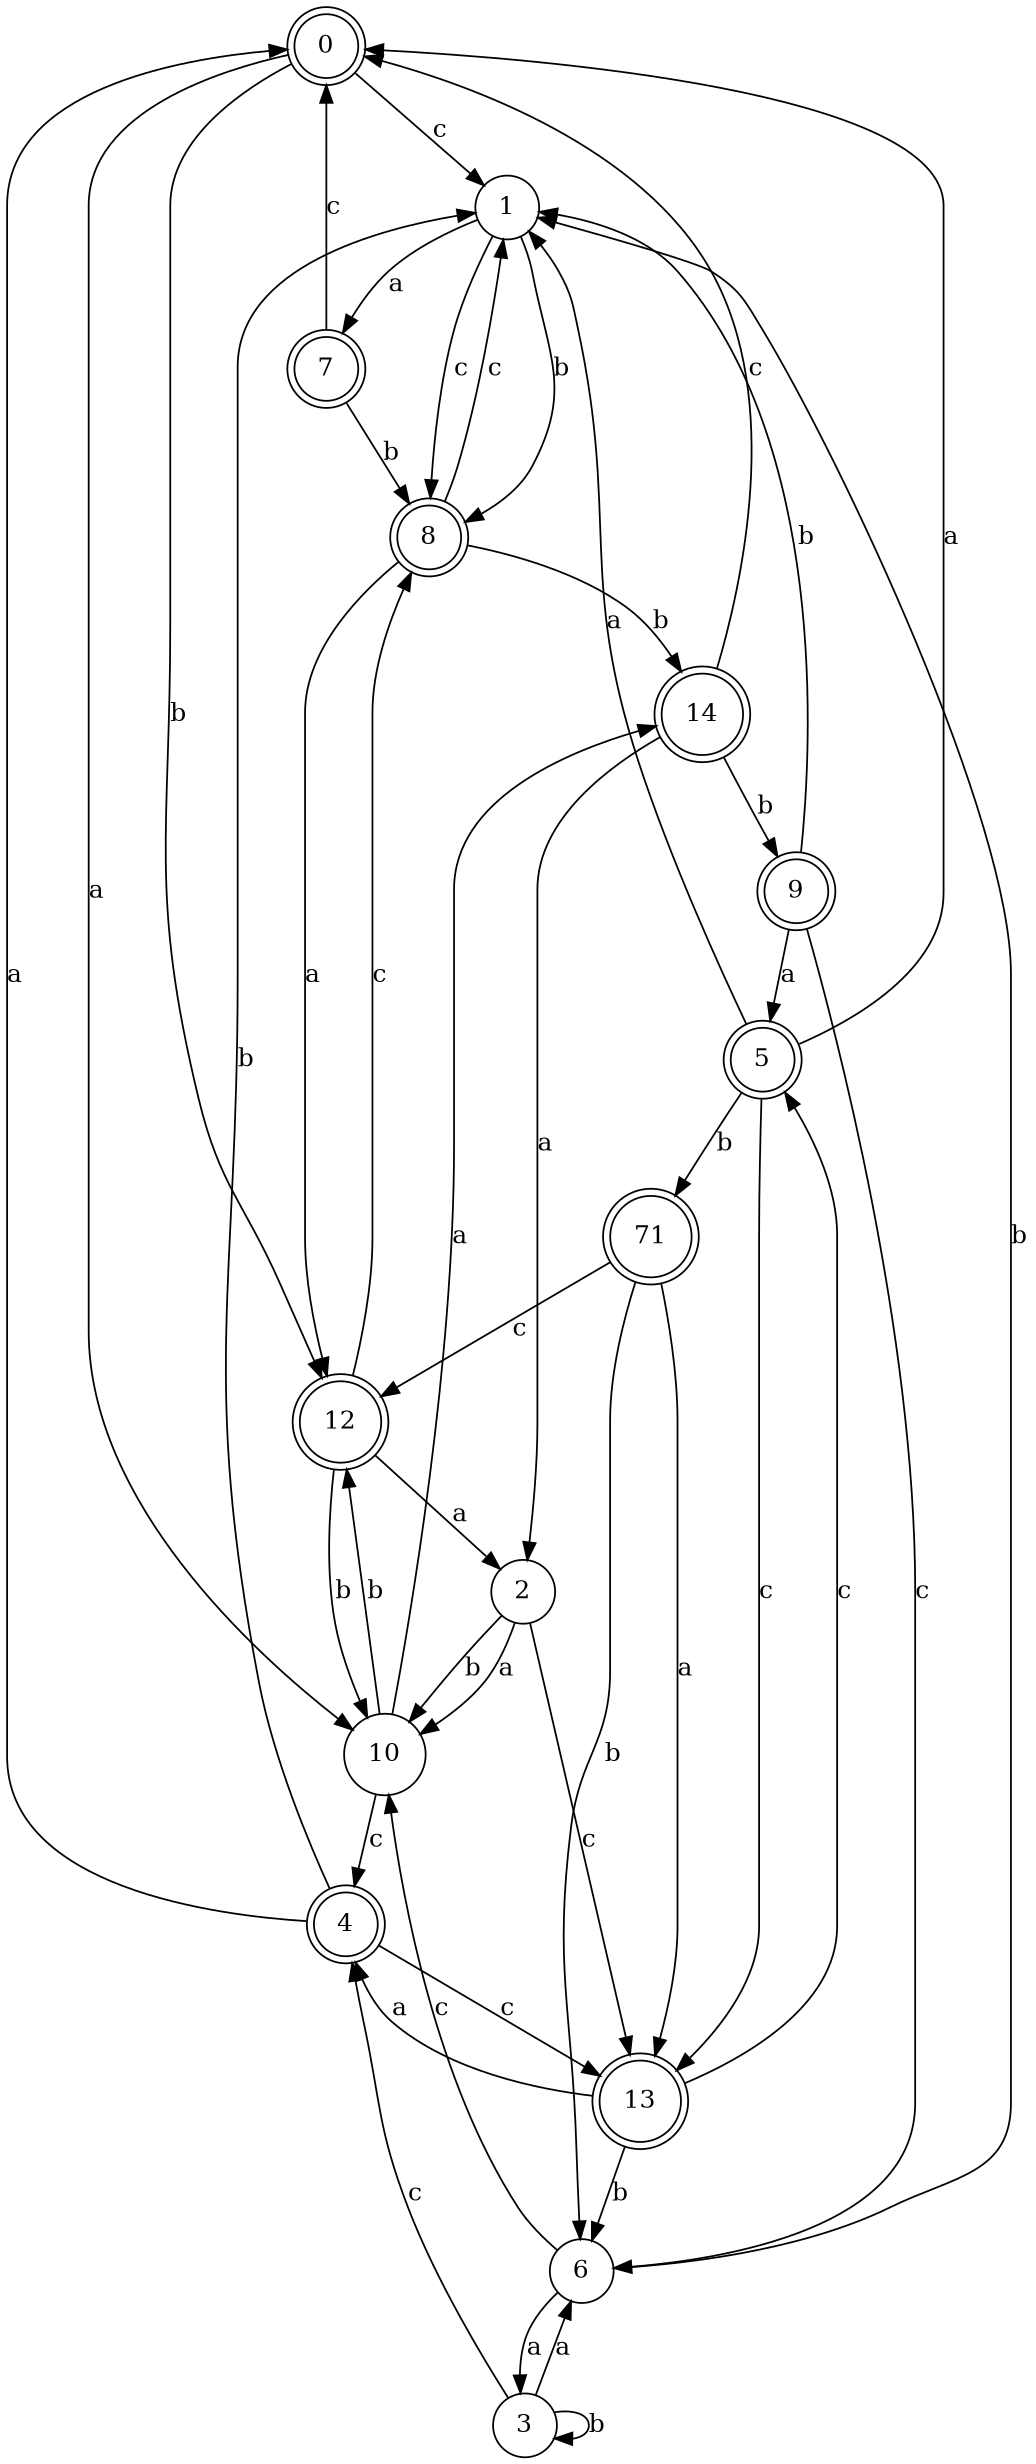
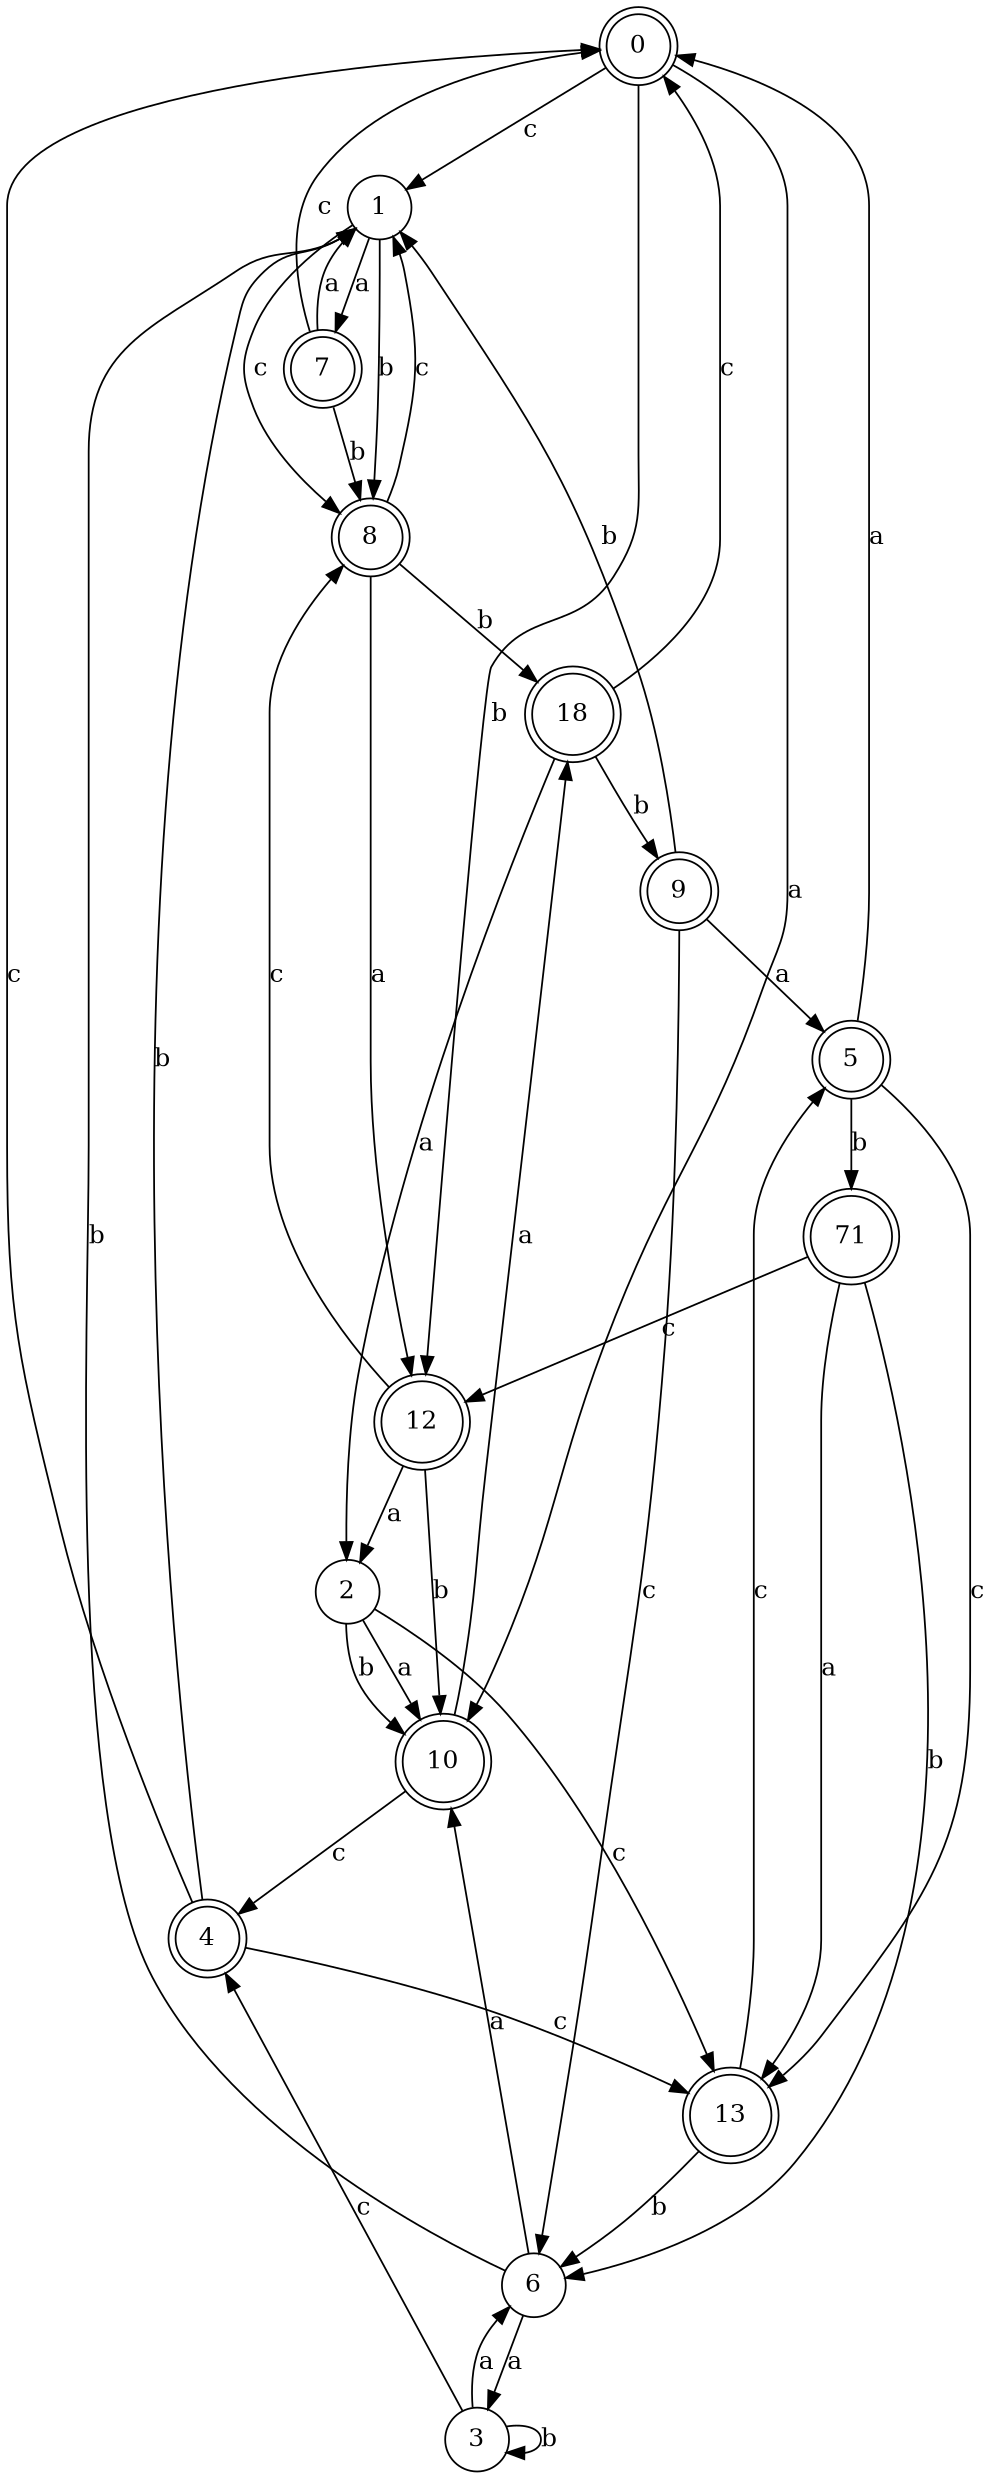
(609, 642) -> (321, 283)
(702, 714) -> (573, 714)
(15, 976) -> (14, 976)
(364, 1601) -> none
(385, 1755) -> (443, 1762)
(442, 2009) -> (497, 2023)
(462, 2064) -> none
